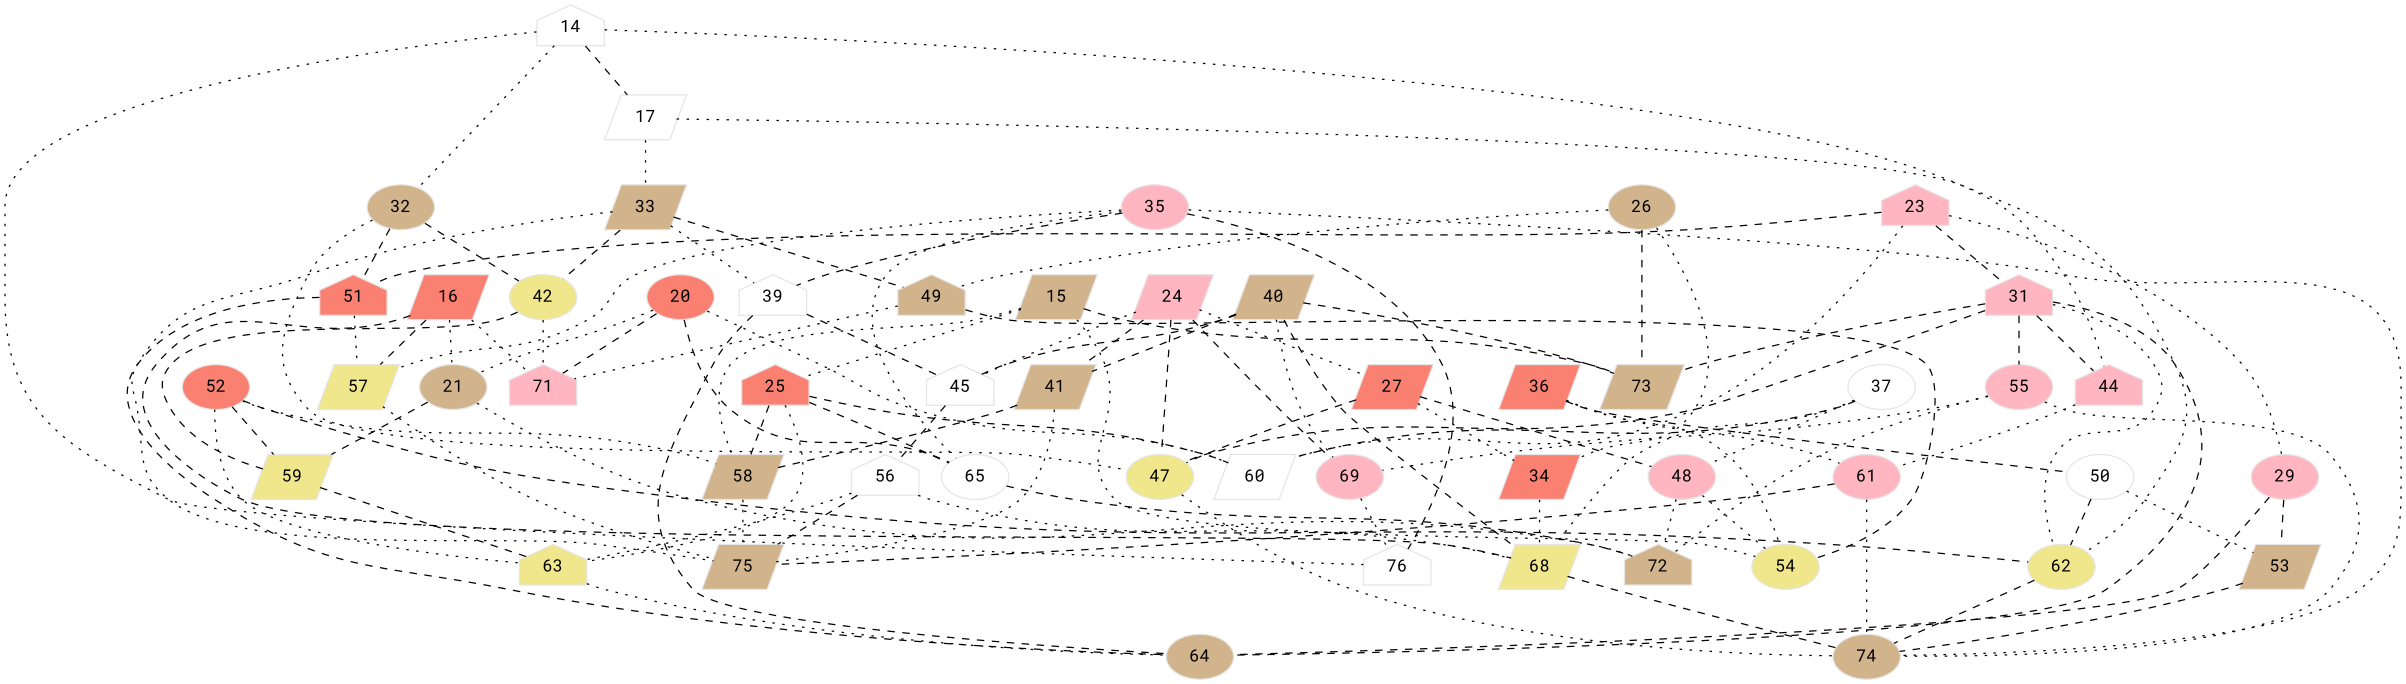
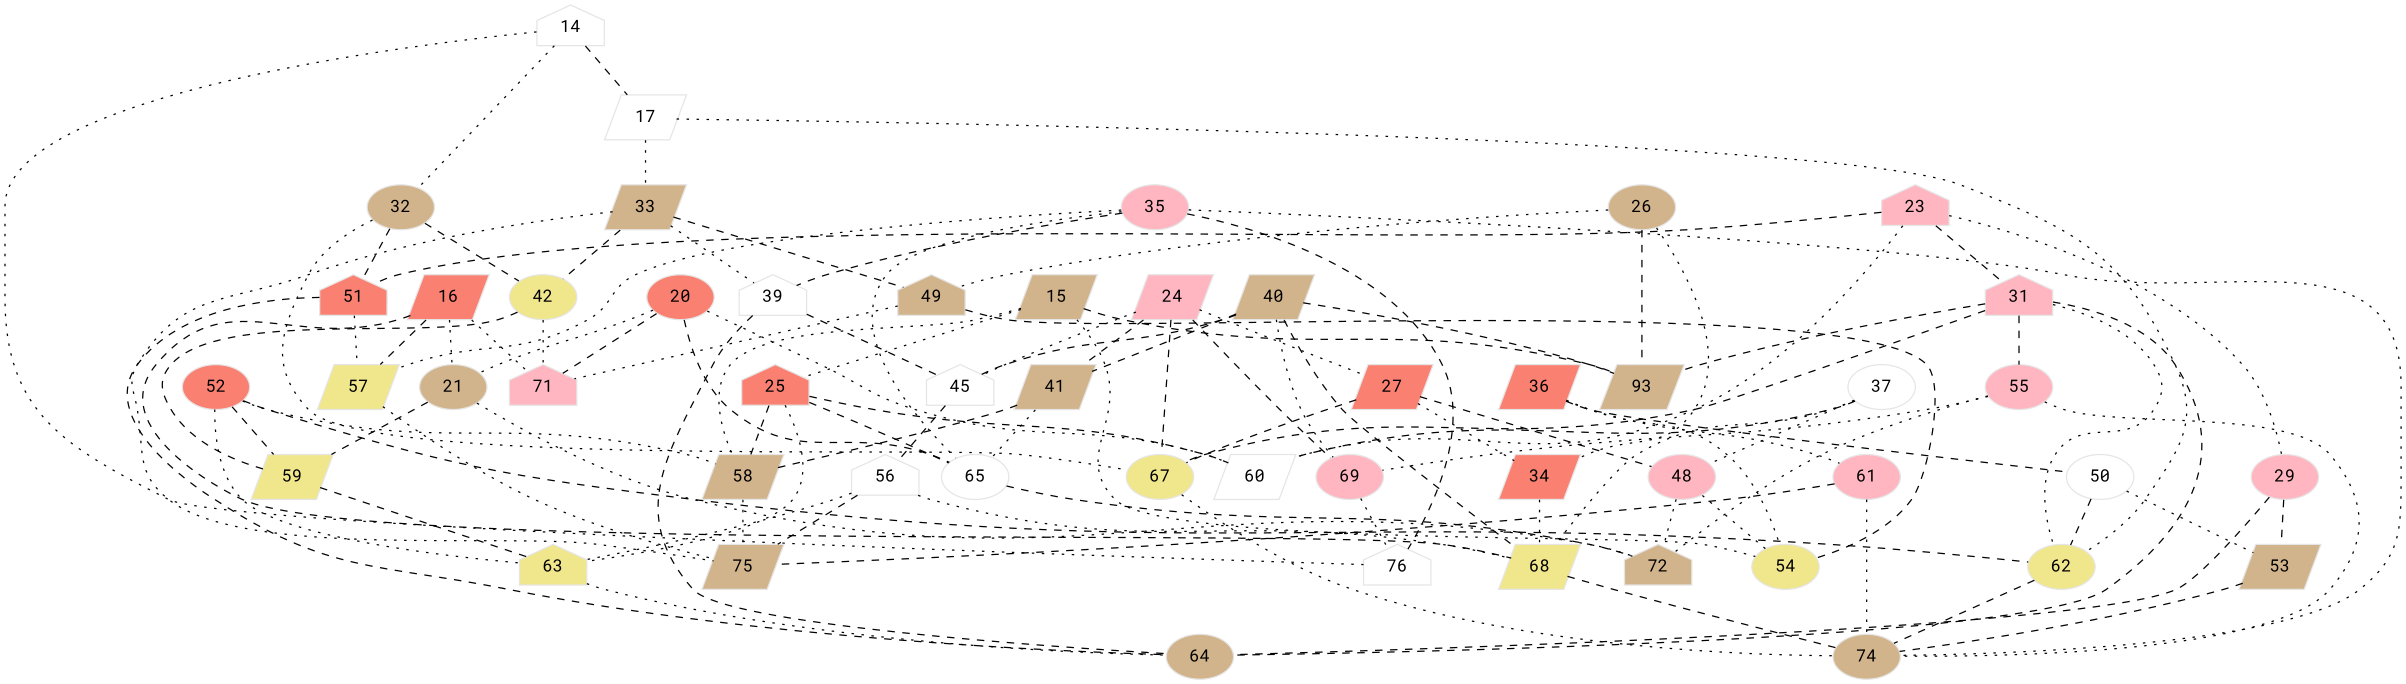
(1642, 387) -> (1642, 387)
(2109, 387) -> none
(1160, 477) -> (1160, 477)
(1007, 508) -> (1010, 437)
